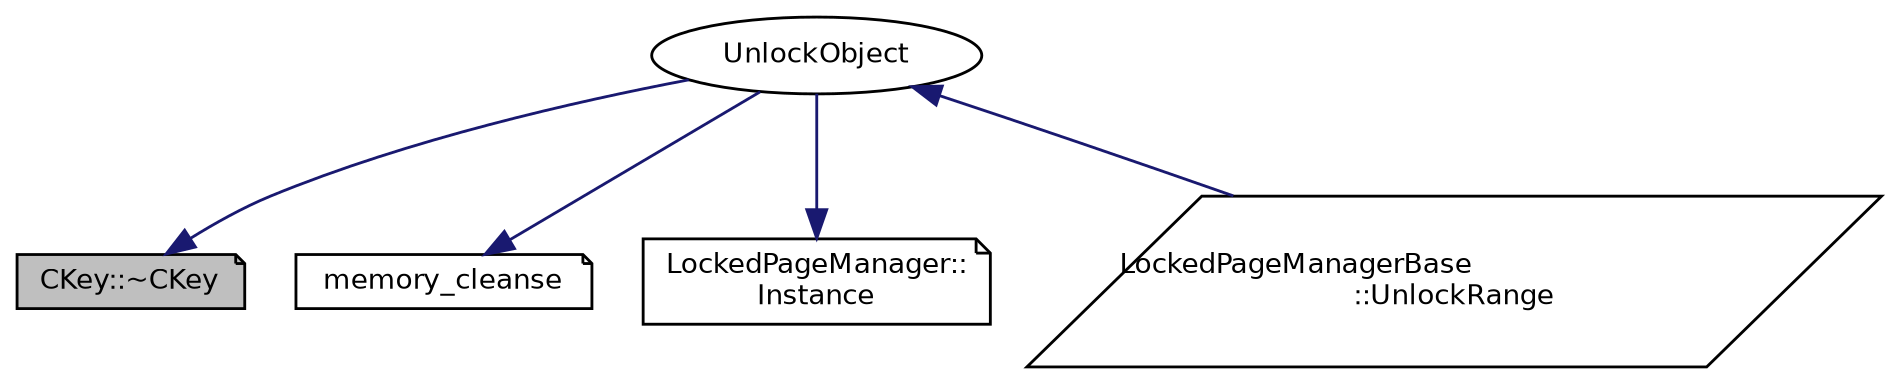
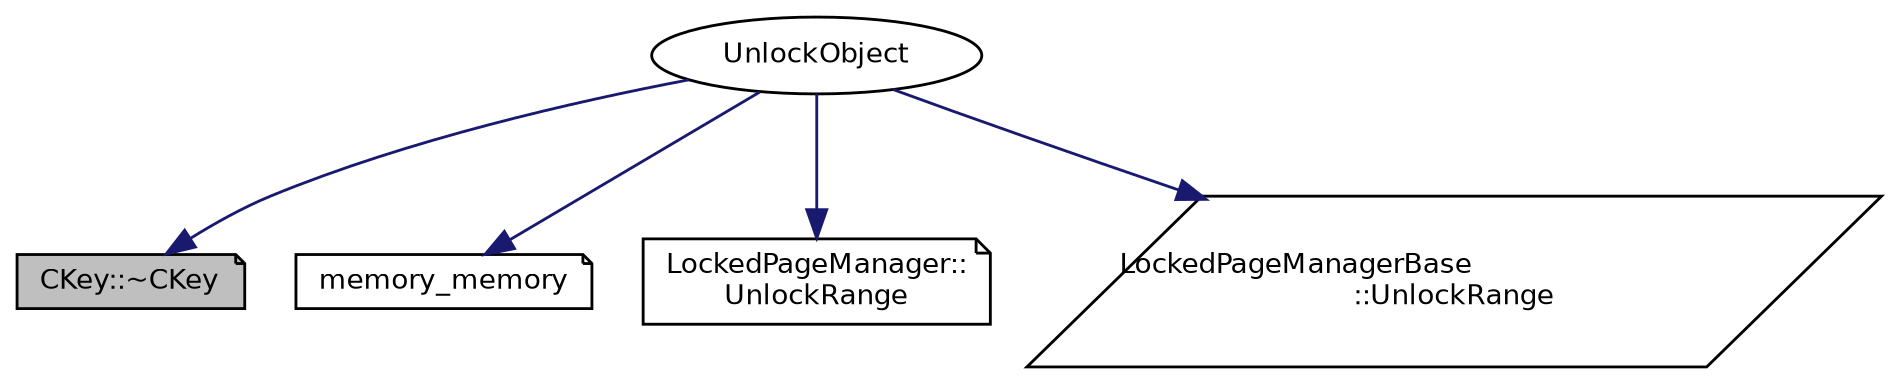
(1086, 145) -> (1035, 140)
(444, 282) -> (444, 282)
(817, 282) -> (817, 282)
